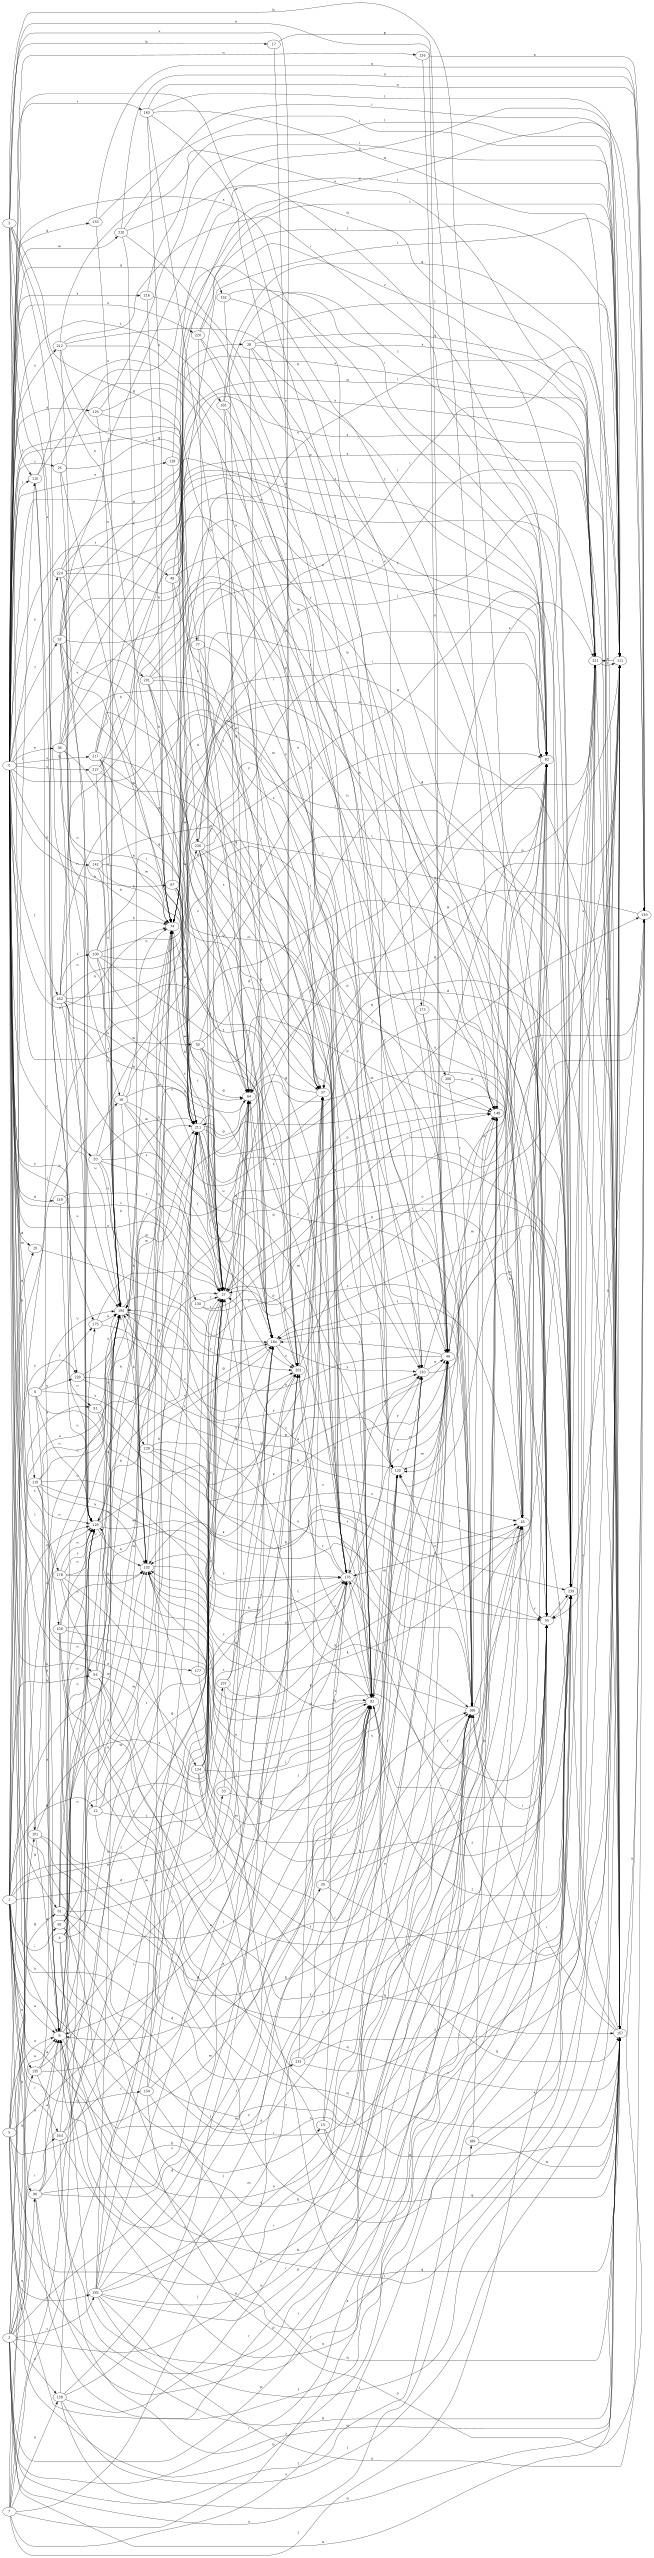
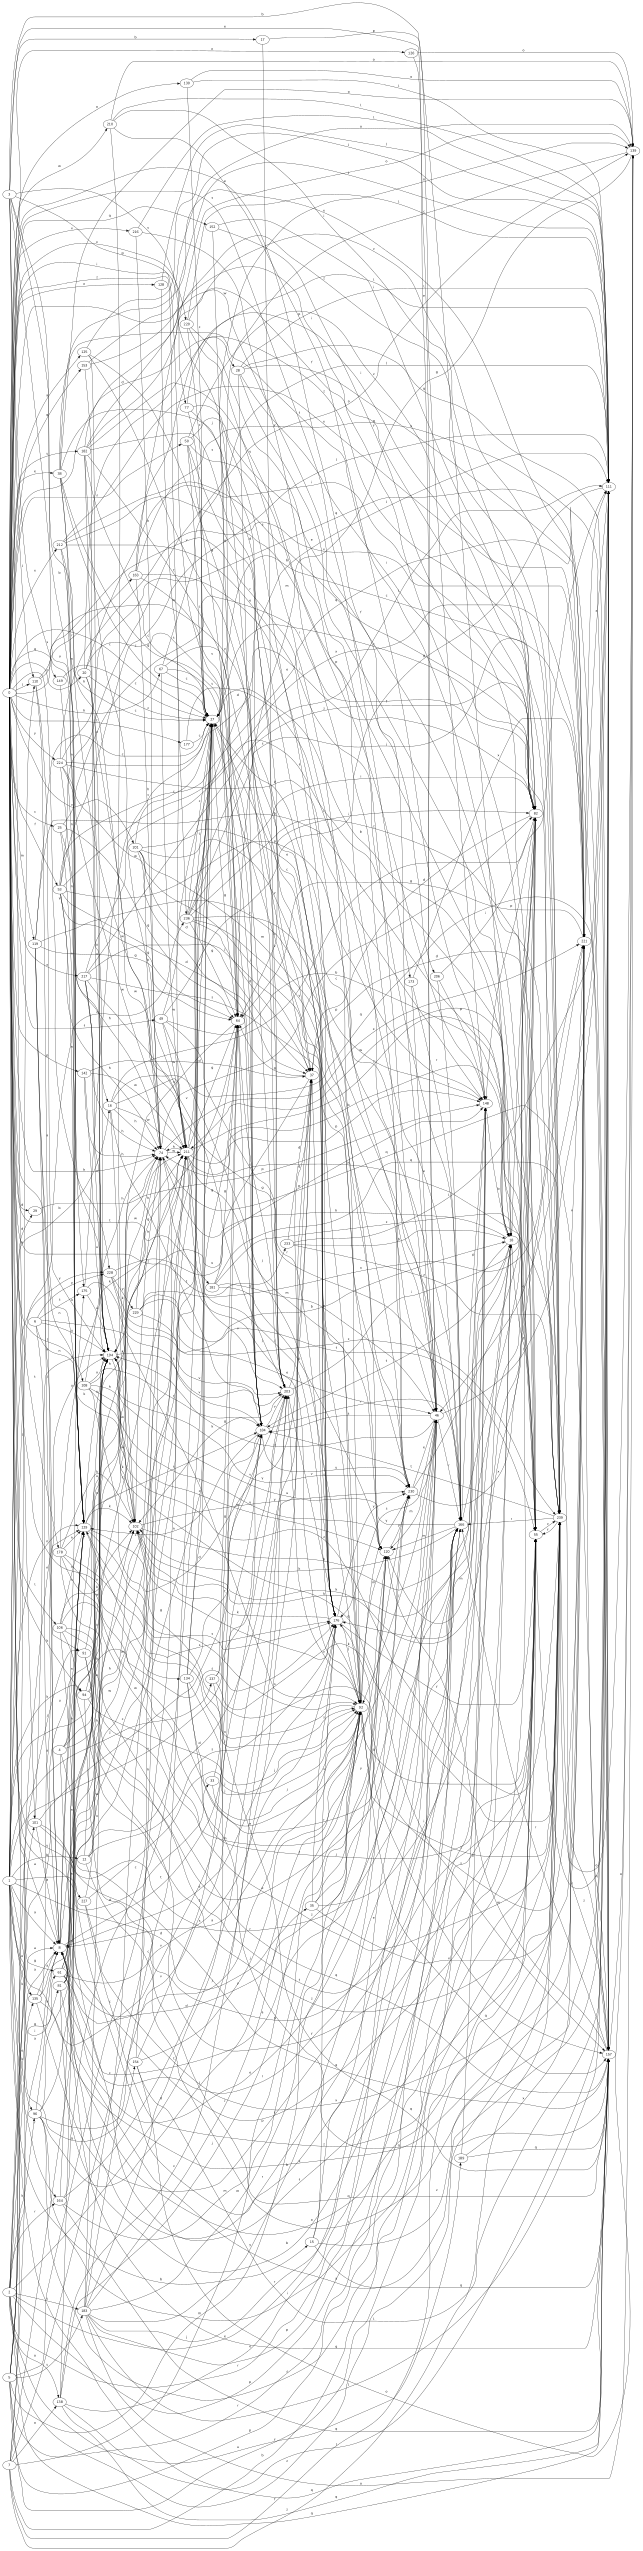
(65, 972) -> (12, 1052)
(98, 1400) -> (122, 1292)
